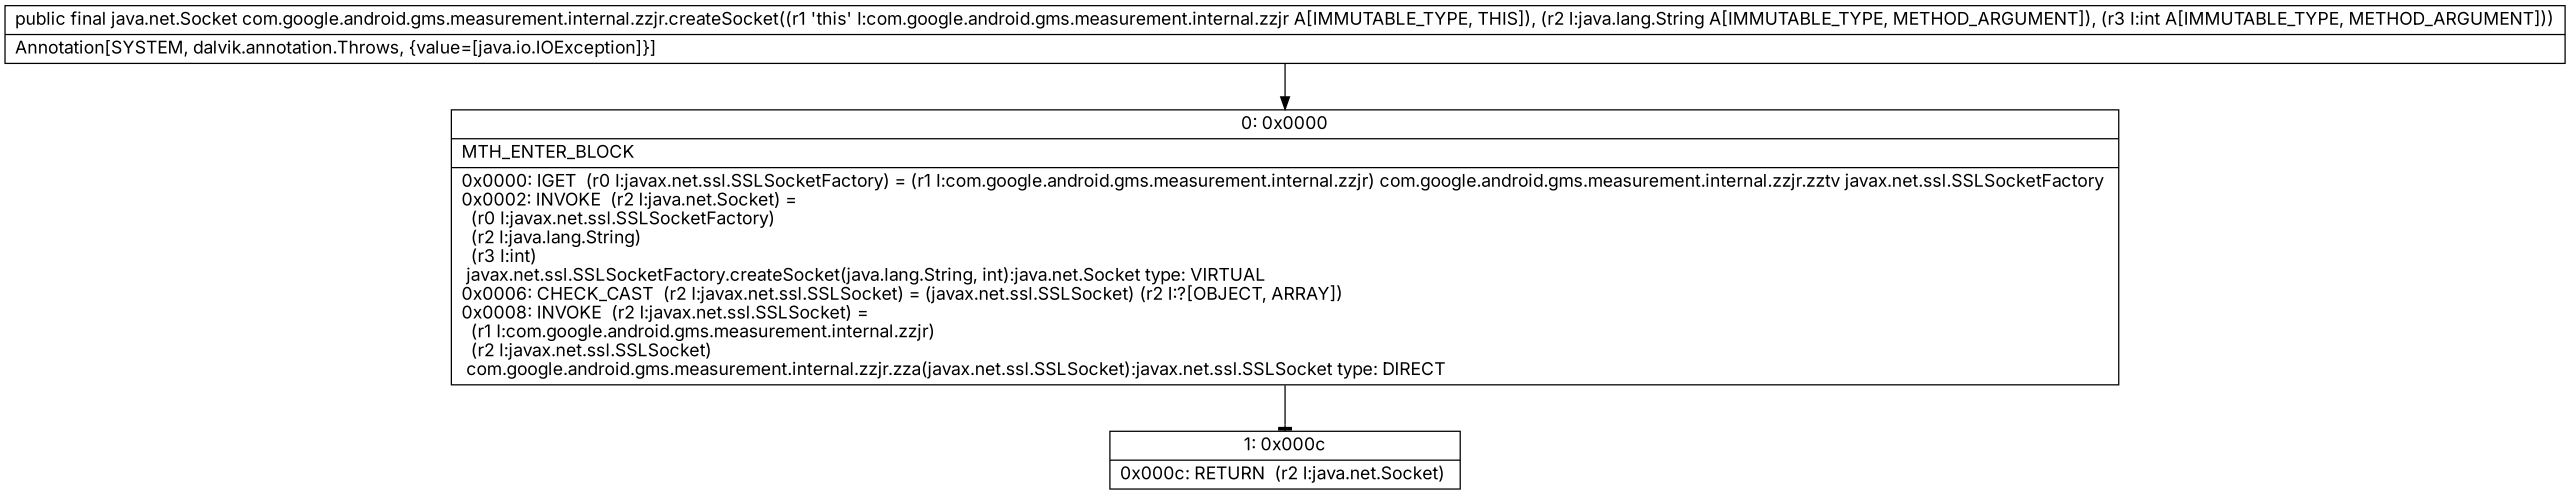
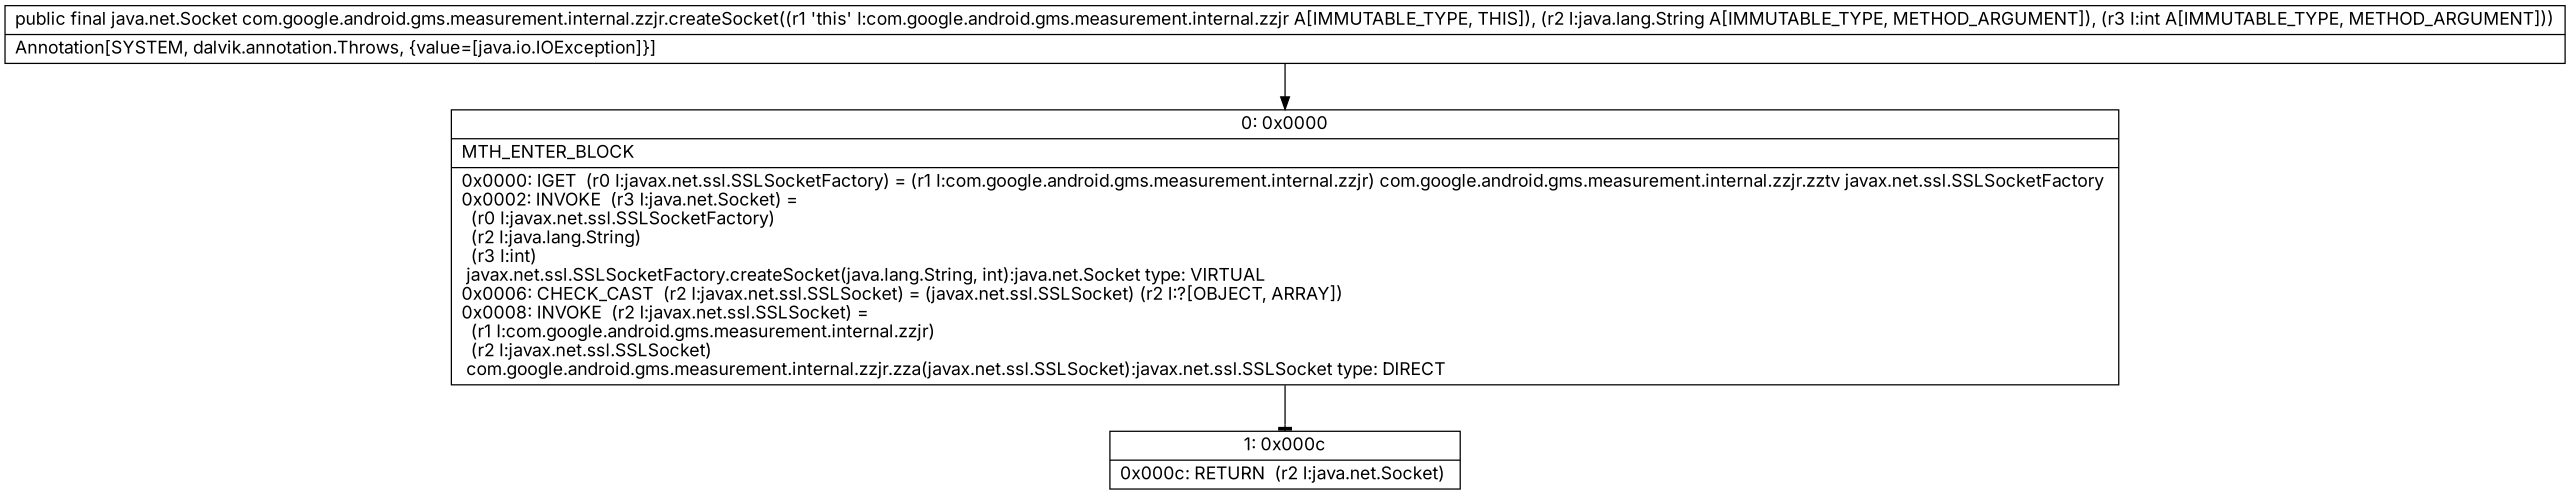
(632, 200) -> (632, 200)
